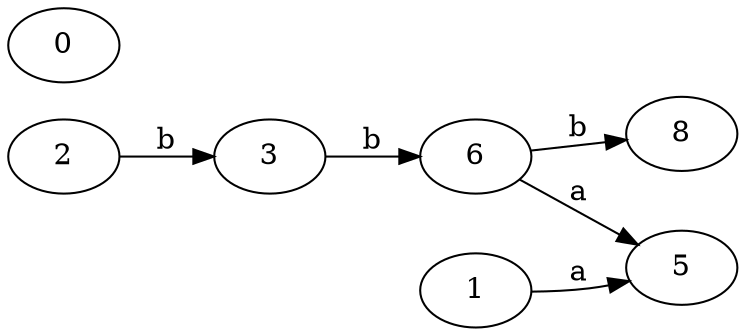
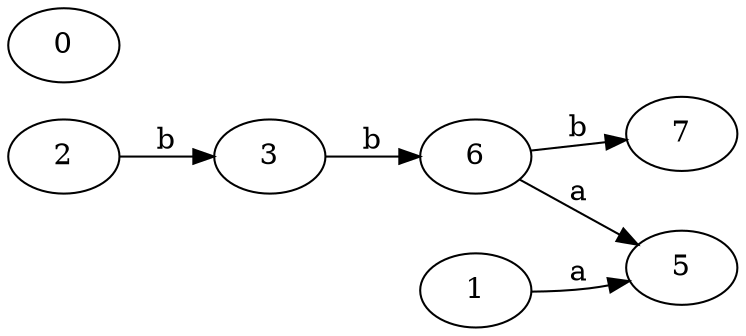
(682, 134) -> (682, 134)
